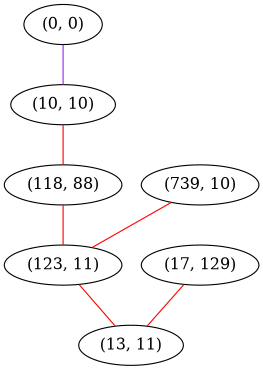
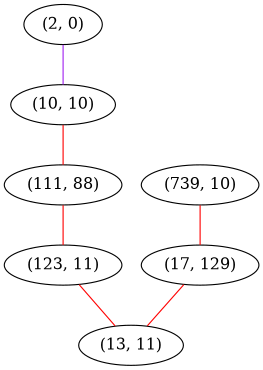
(63, 25) -> (63, 25)
(63, 185) -> (63, 185)
(132, 225) -> (200, 225)
